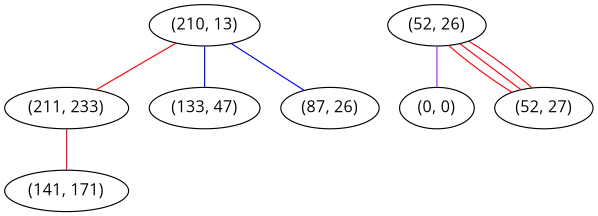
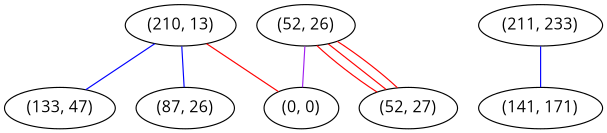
(136, 66) -> (242, 68)
(67, 150) -> (541, 67)
